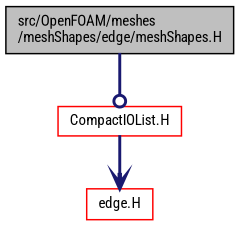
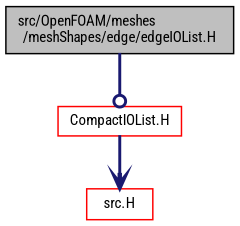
(120, 30) -> (120, 30)
(120, 204) -> (120, 204)
